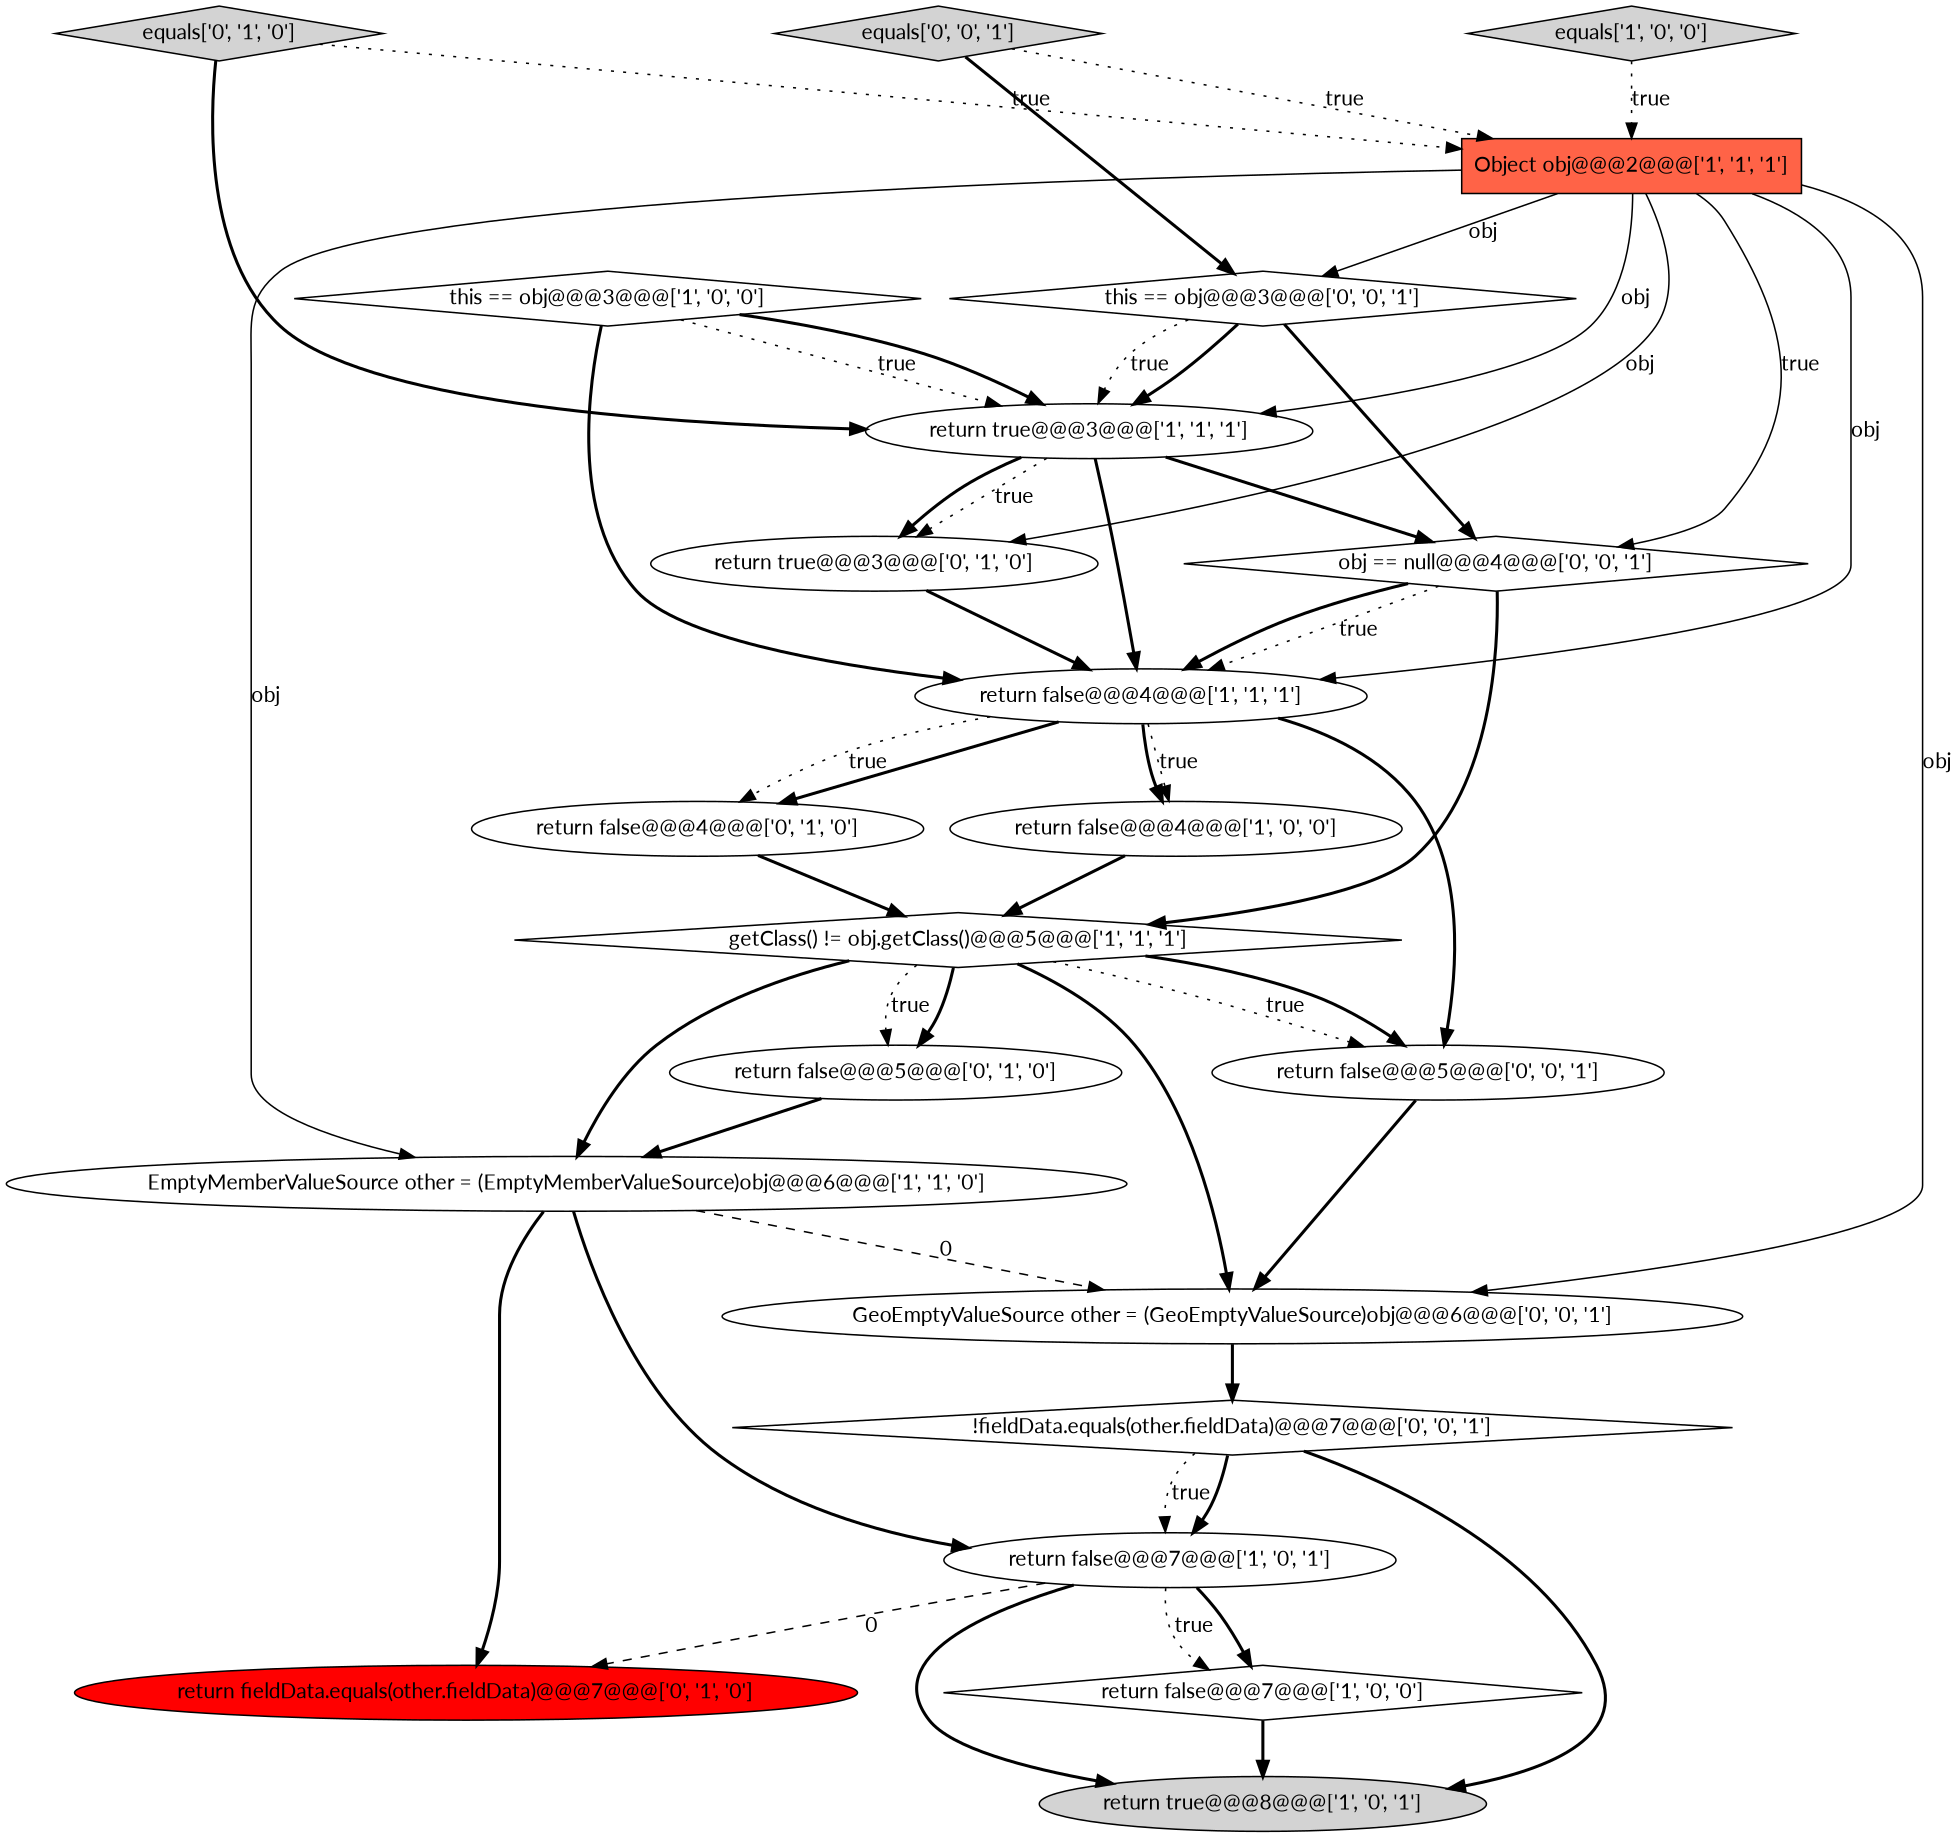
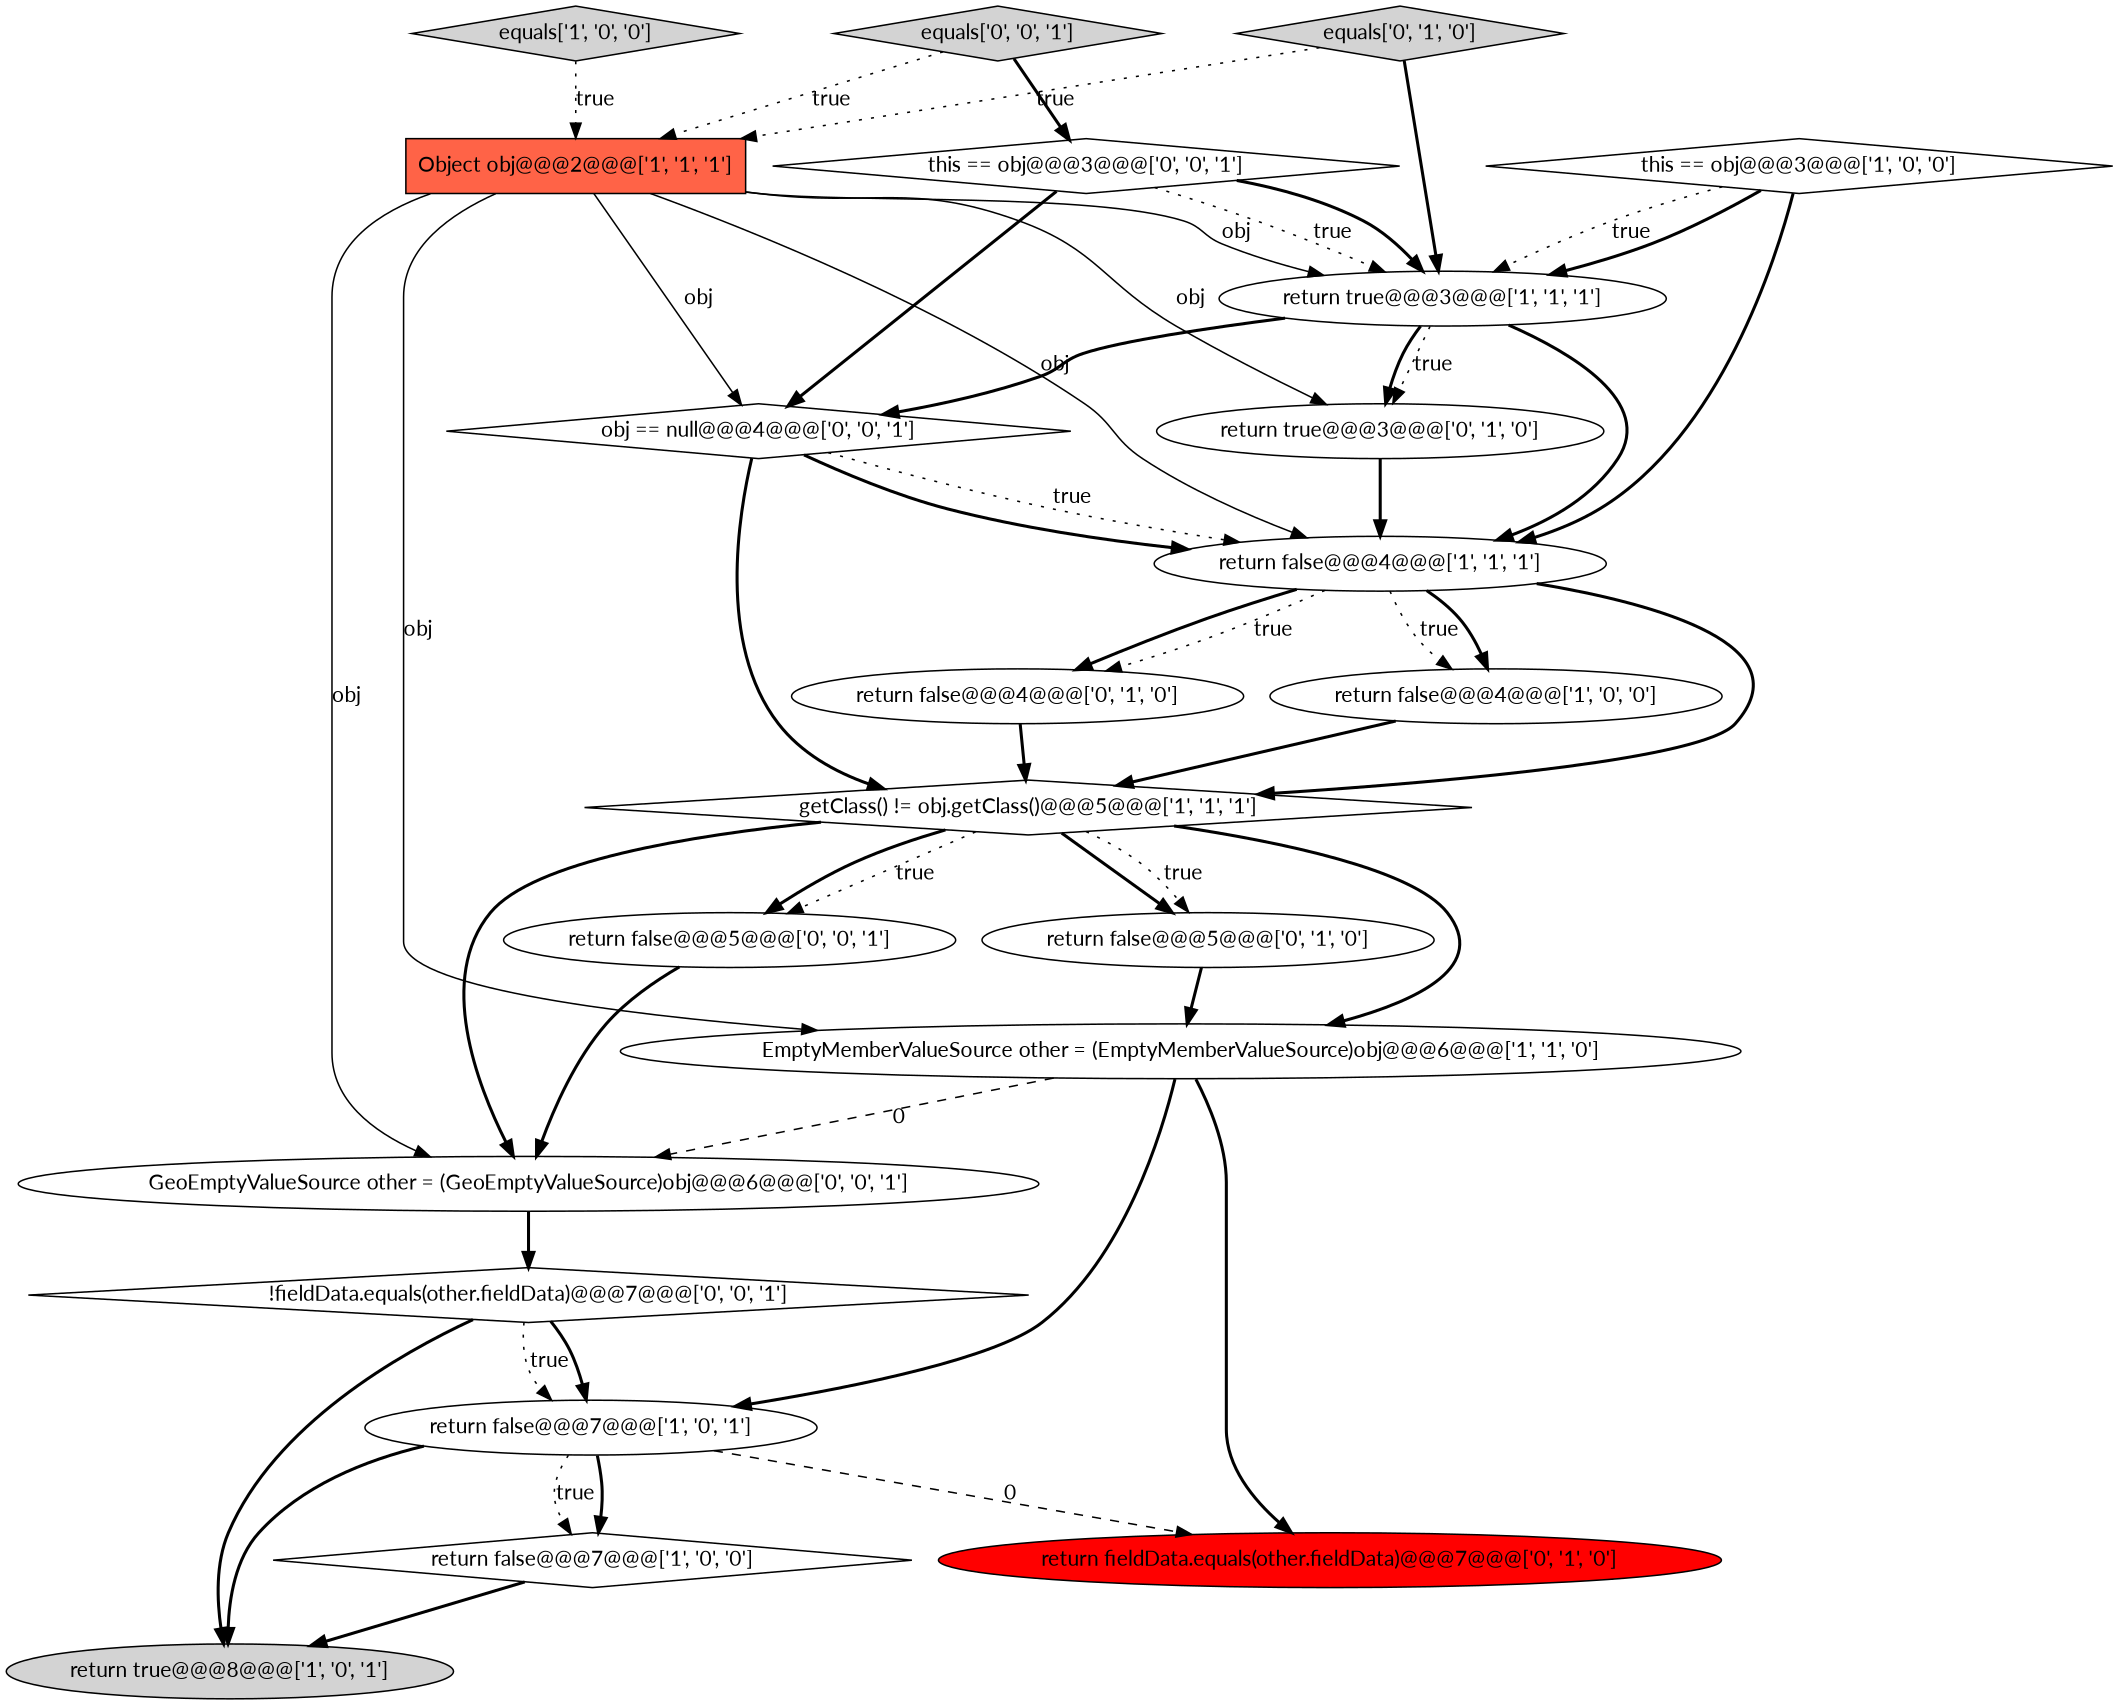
(1447, 232) -> none
(1801, 365) -> (698, 299)
(1429, 824) -> (1653, 752)
